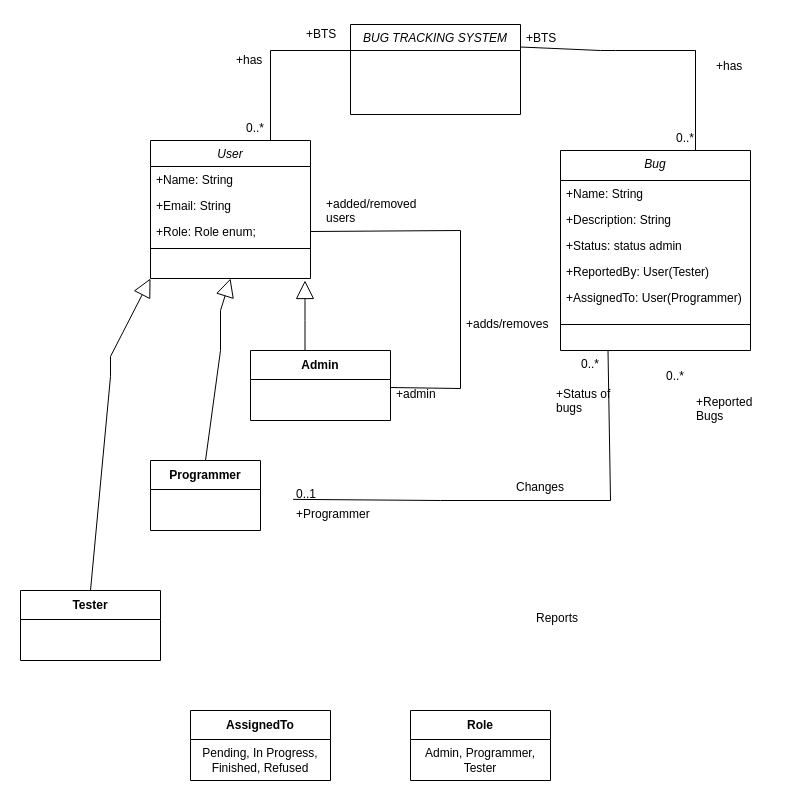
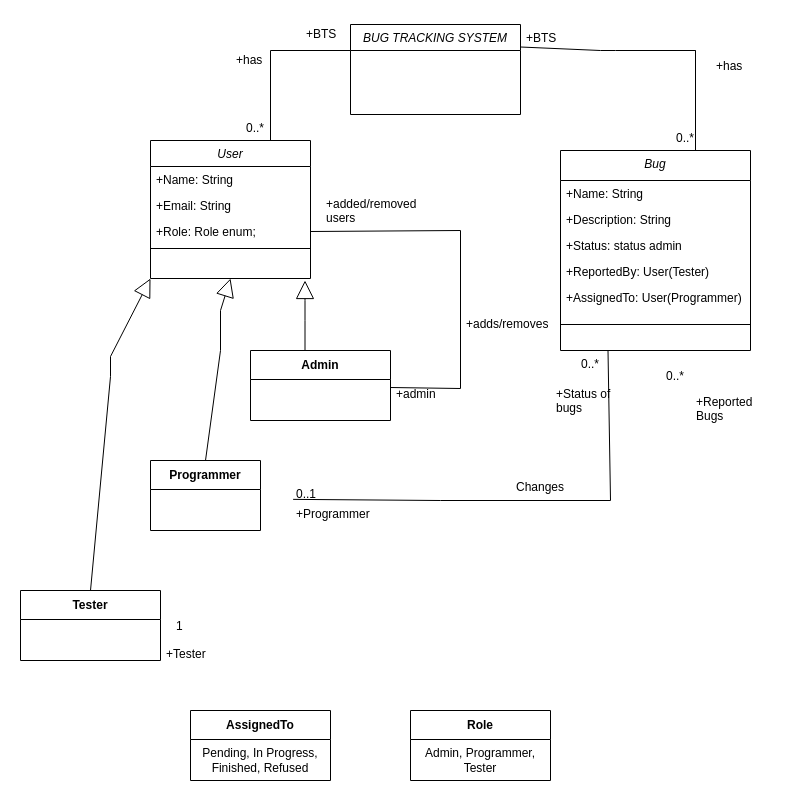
(571, 618) -> none
none -> (186, 626)
none -> (201, 654)
